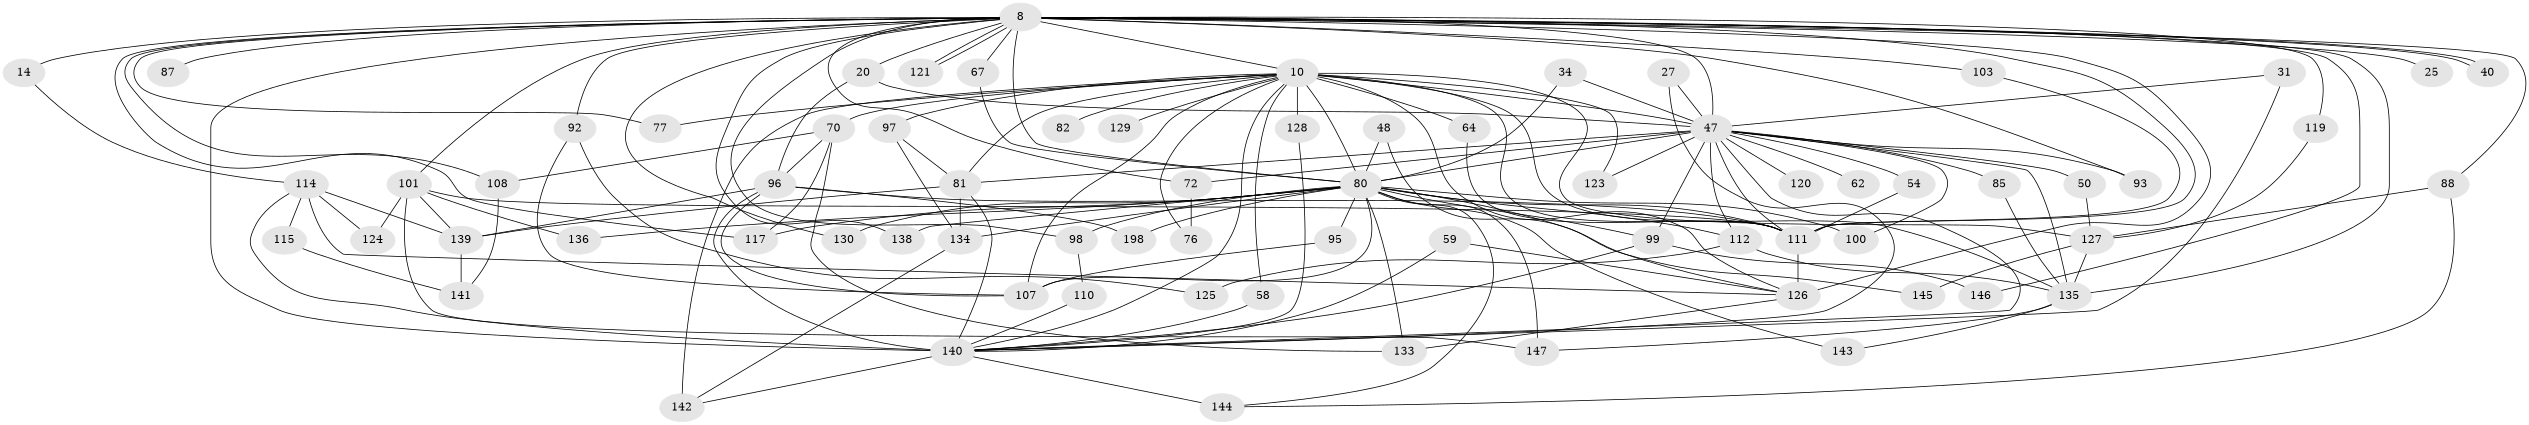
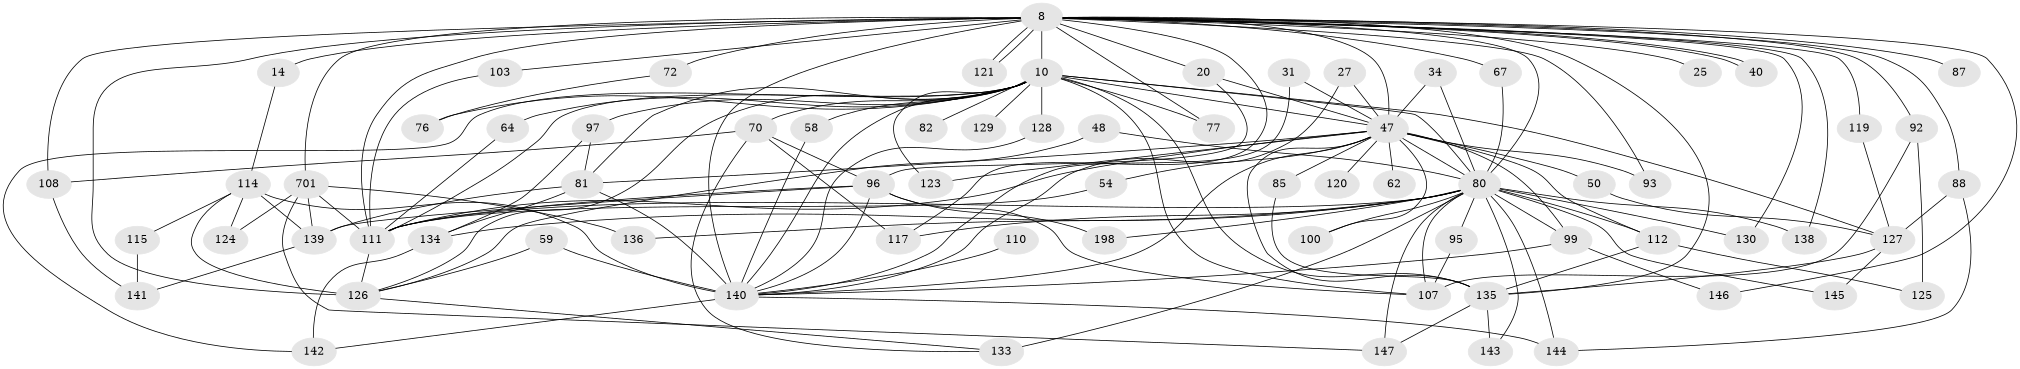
(1451, 157) -> none
(409, 184) -> (306, 184)
(1076, 240) -> none
